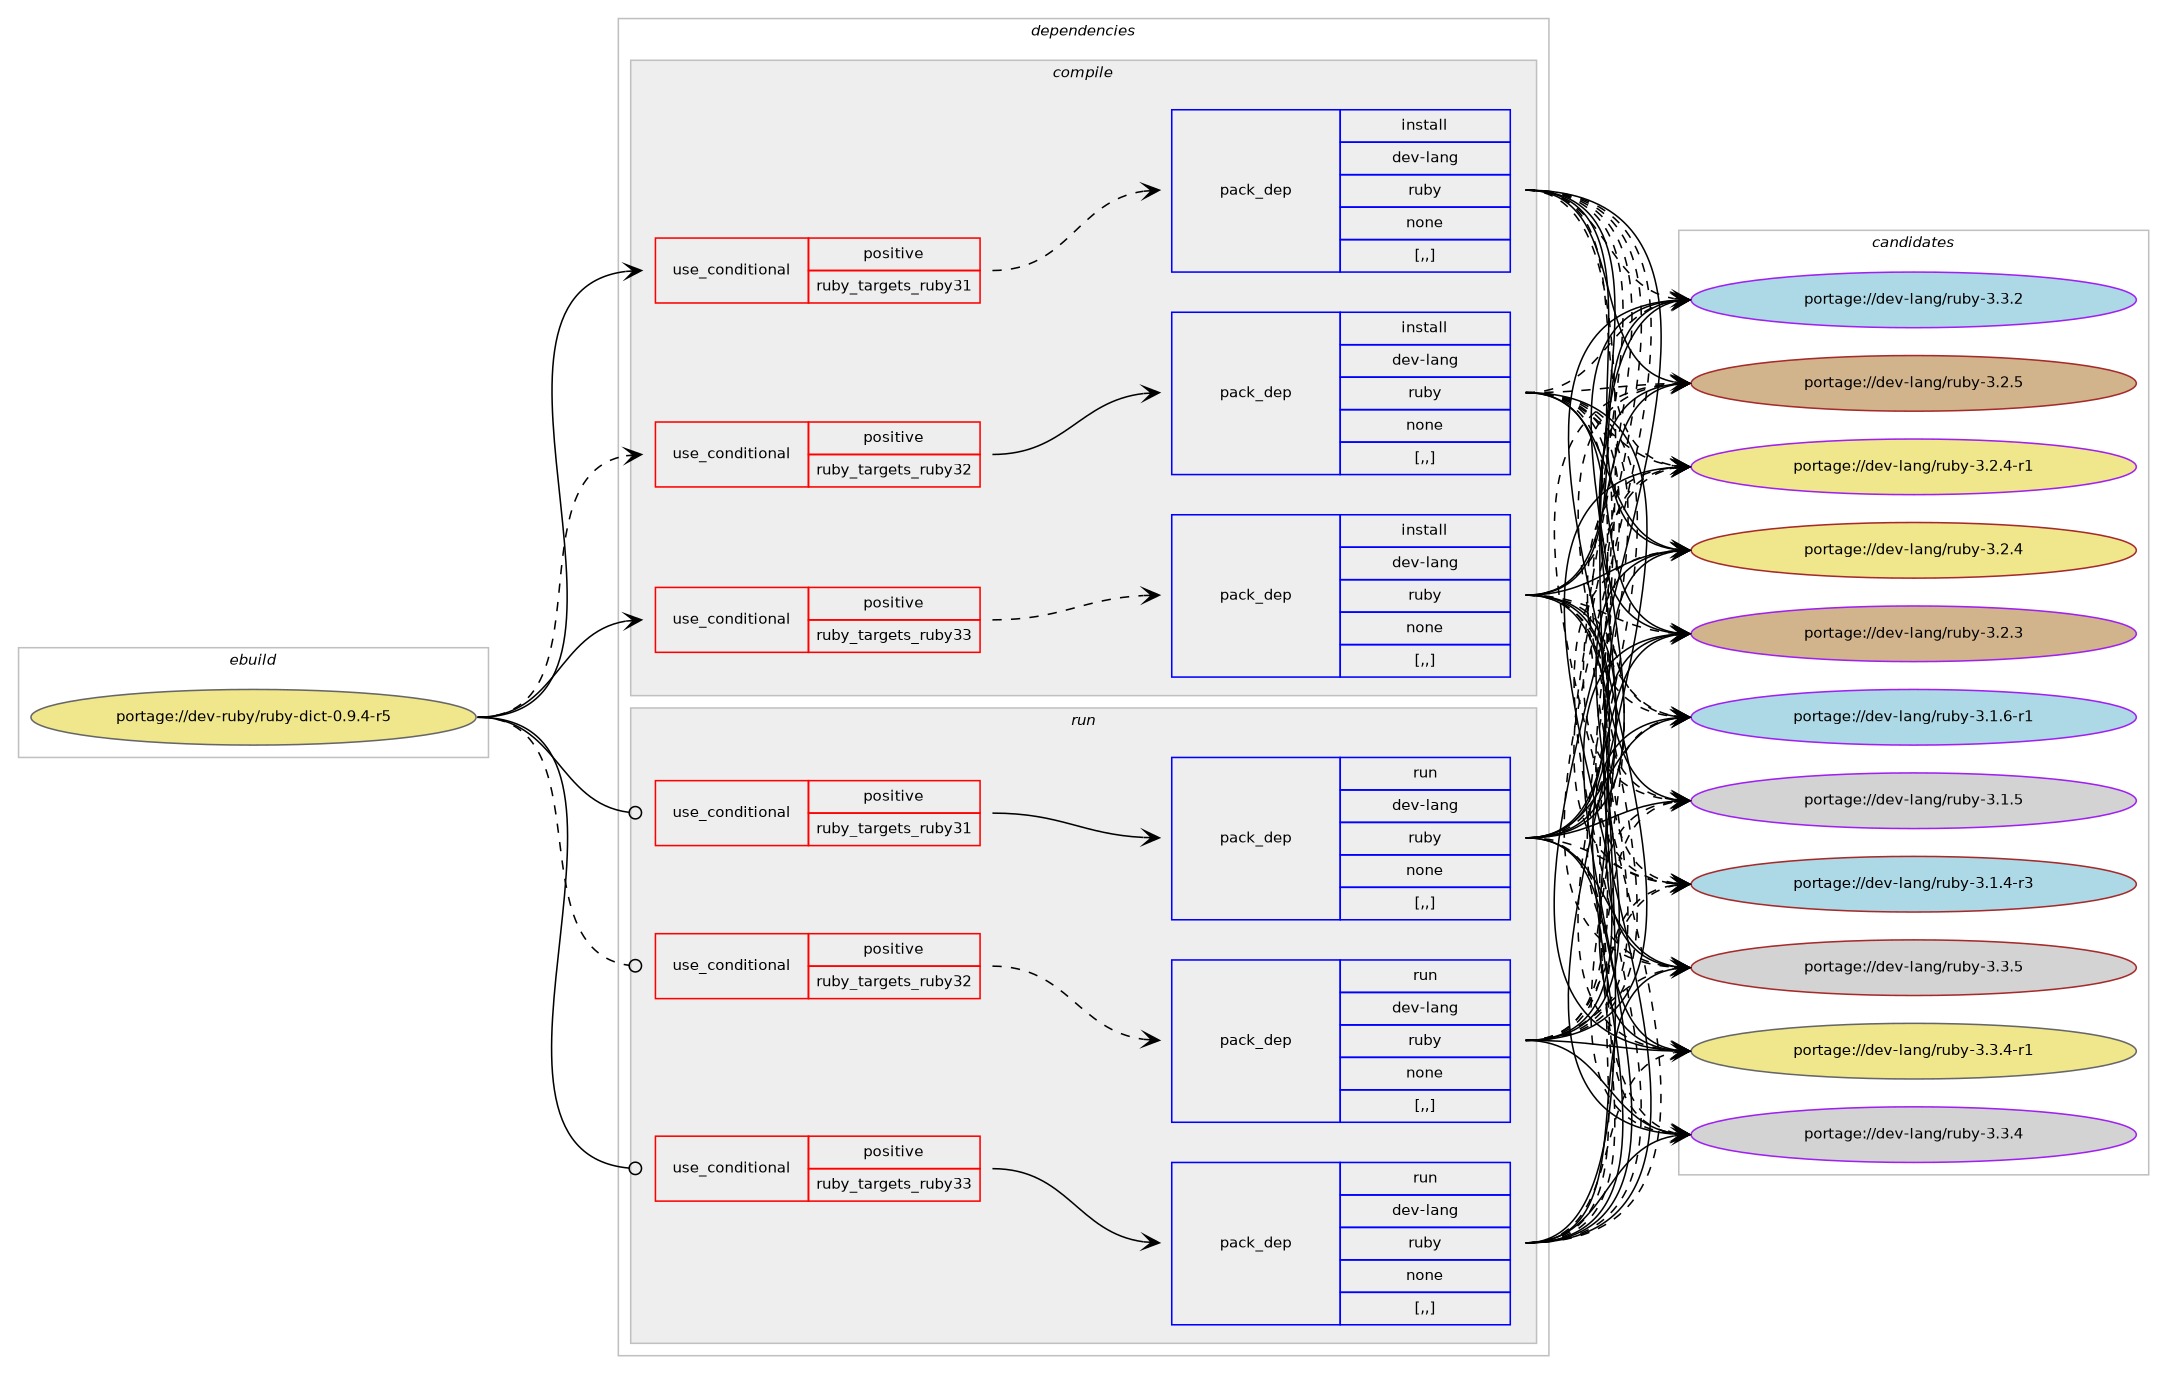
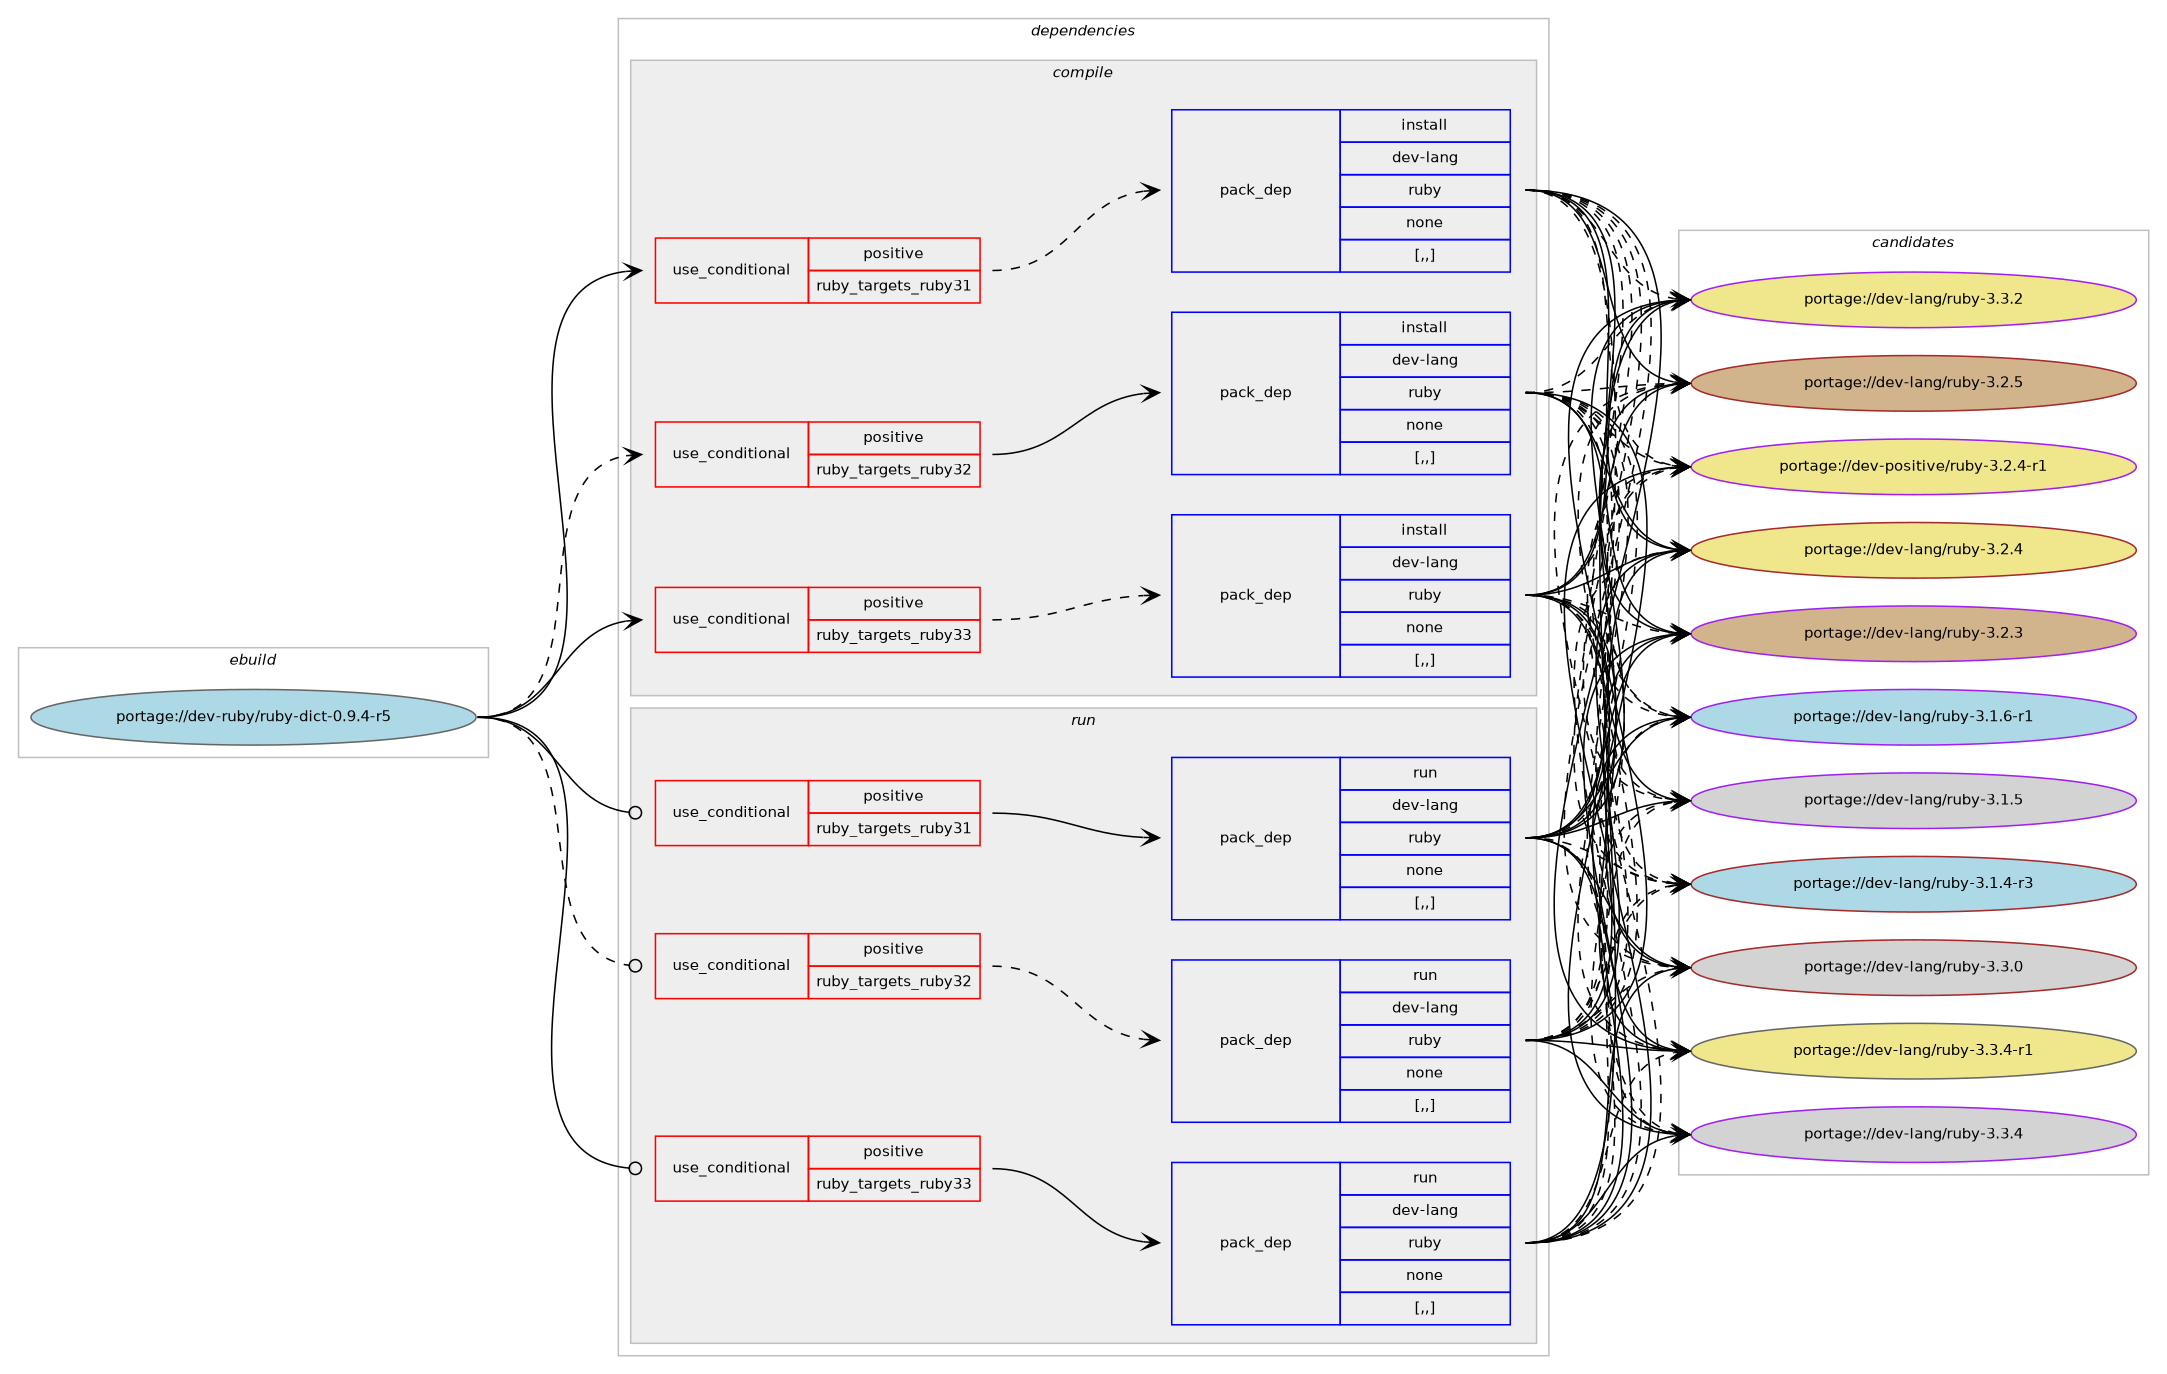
(1914, 300) -> (1914, 300)
(1914, 467) -> (1914, 467)
(254, 717) -> (254, 717)
(1914, 968) -> (1914, 968)
